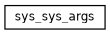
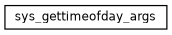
(55, 17) -> (86, 17)
